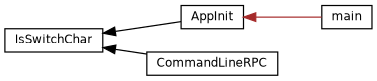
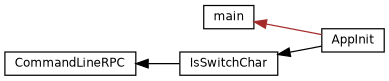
(289, 17) -> (294, 29)
(131, 52) -> (164, 64)
